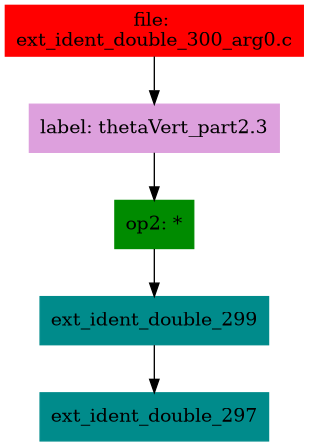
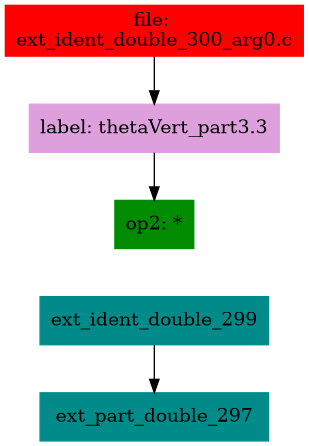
(154, 128) -> (154, 128)
(154, 266) -> none
(154, 417) -> (154, 417)
